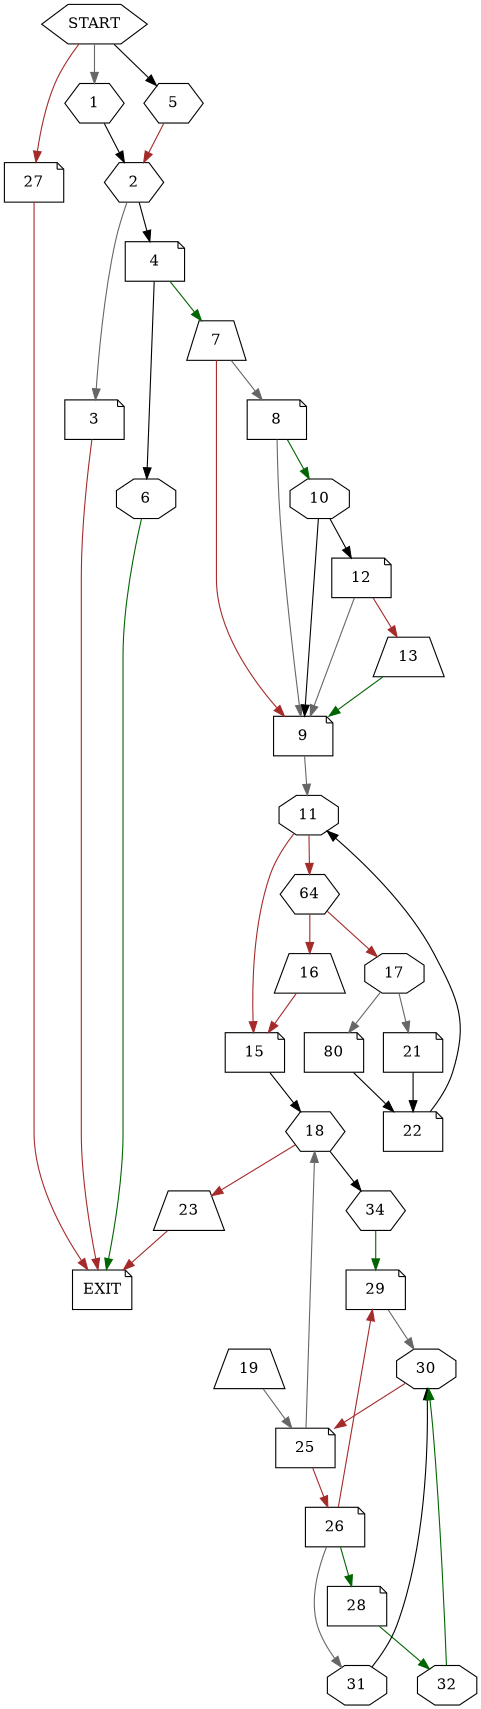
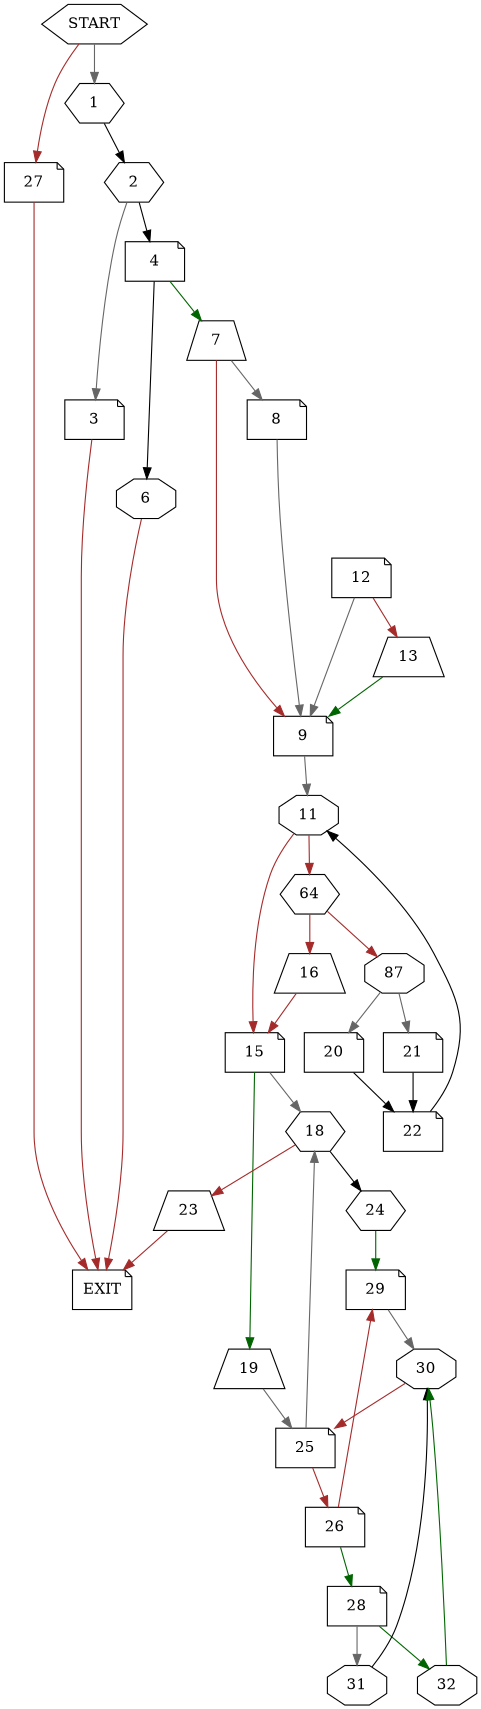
(174, 103) -> none
(320, 499) -> none
(123, 889) -> (123, 889)
(394, 973) -> (394, 973)
(334, 1052) -> (334, 1052)
(282, 1088) -> (282, 1088)
none -> (252, 1205)
(376, 1211) -> (376, 1211)
(314, 1604) -> (357, 1640)
